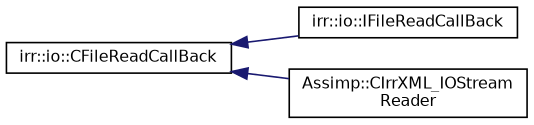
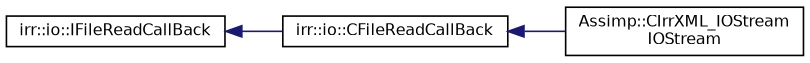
(273, 39) -> (262, 31)
(408, 93) -> (685, 31)
